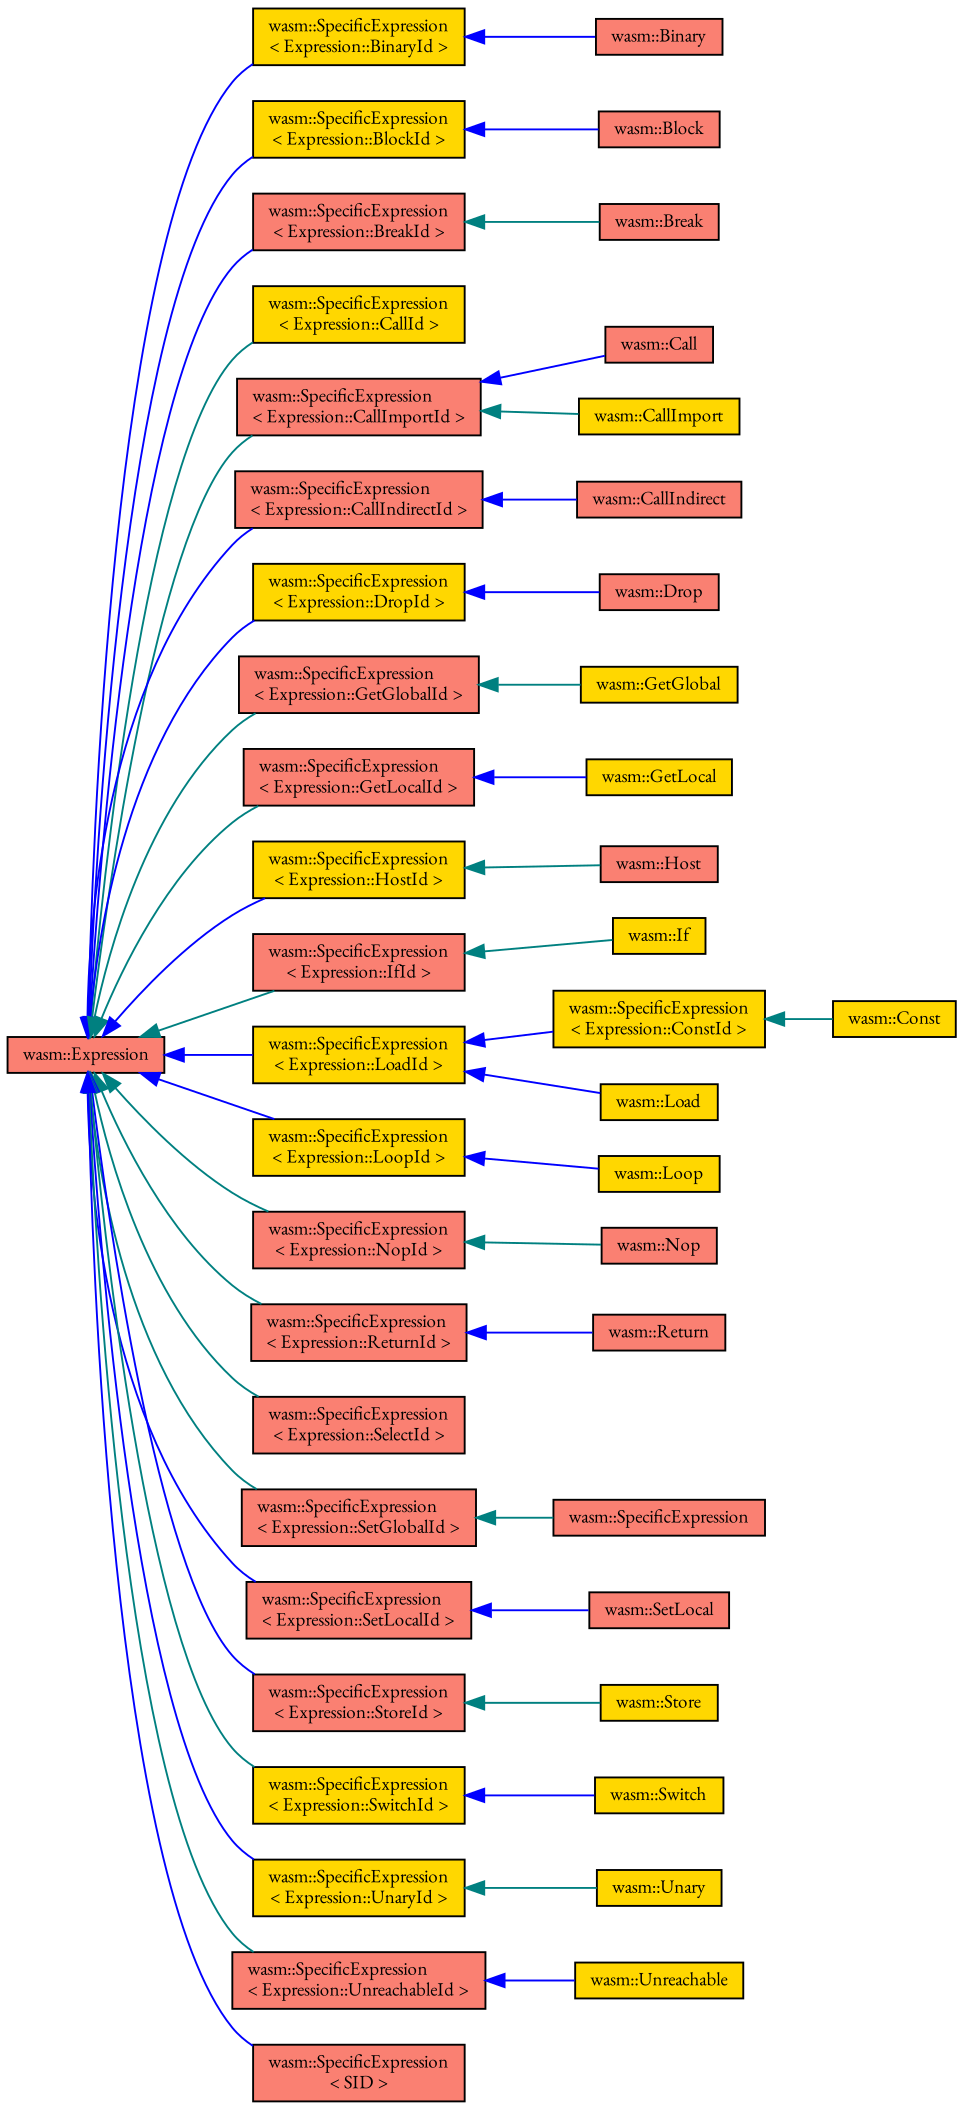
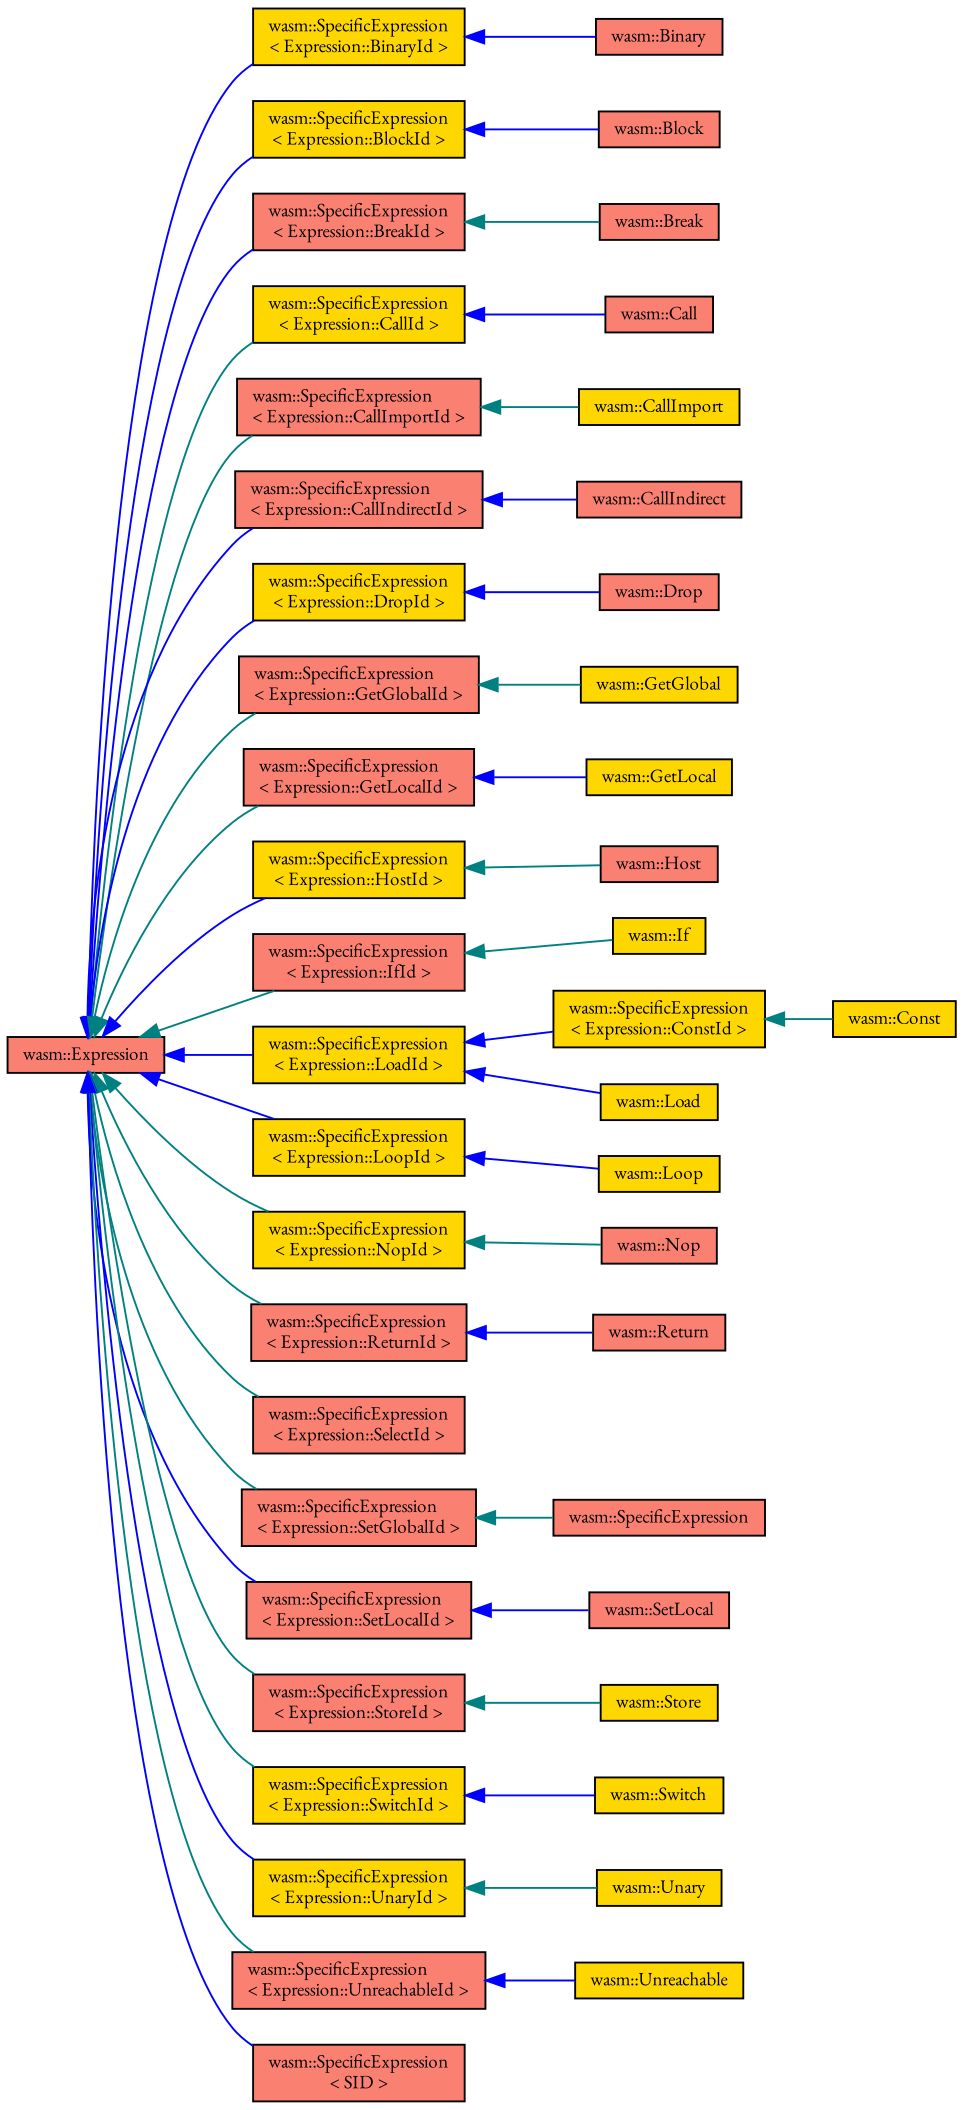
(553, 367) -> (545, 314)
(359, 1240) -> (359, 1240)
(163, 1485) -> (163, 1485)
